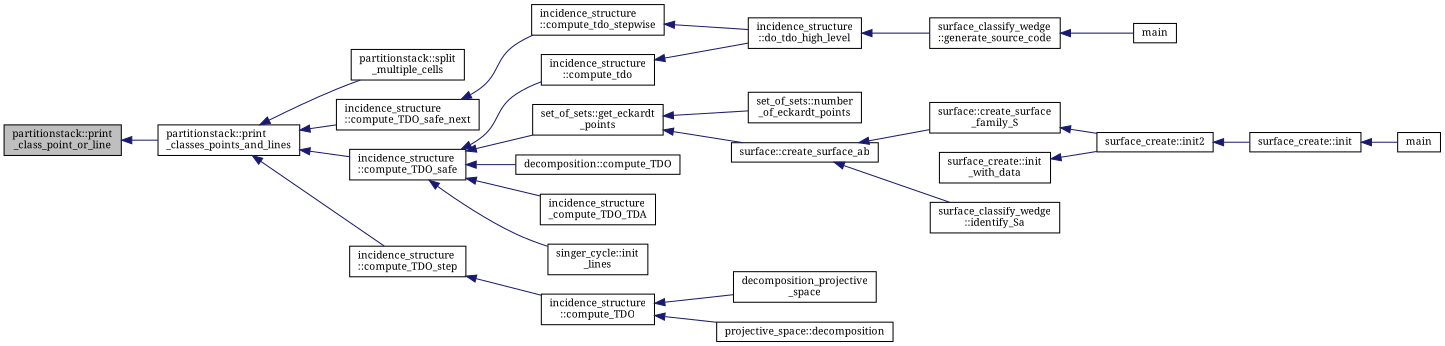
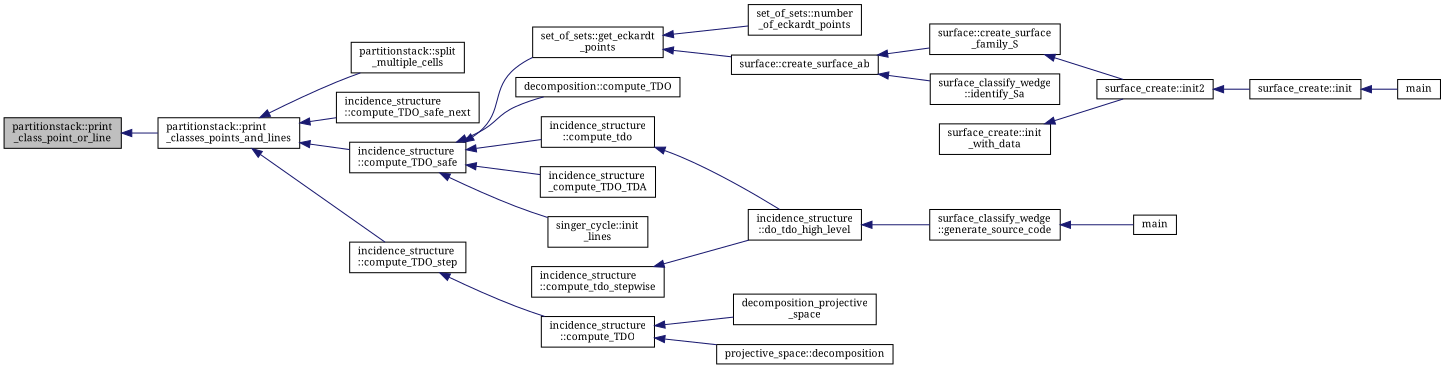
(499, 63) -> none
